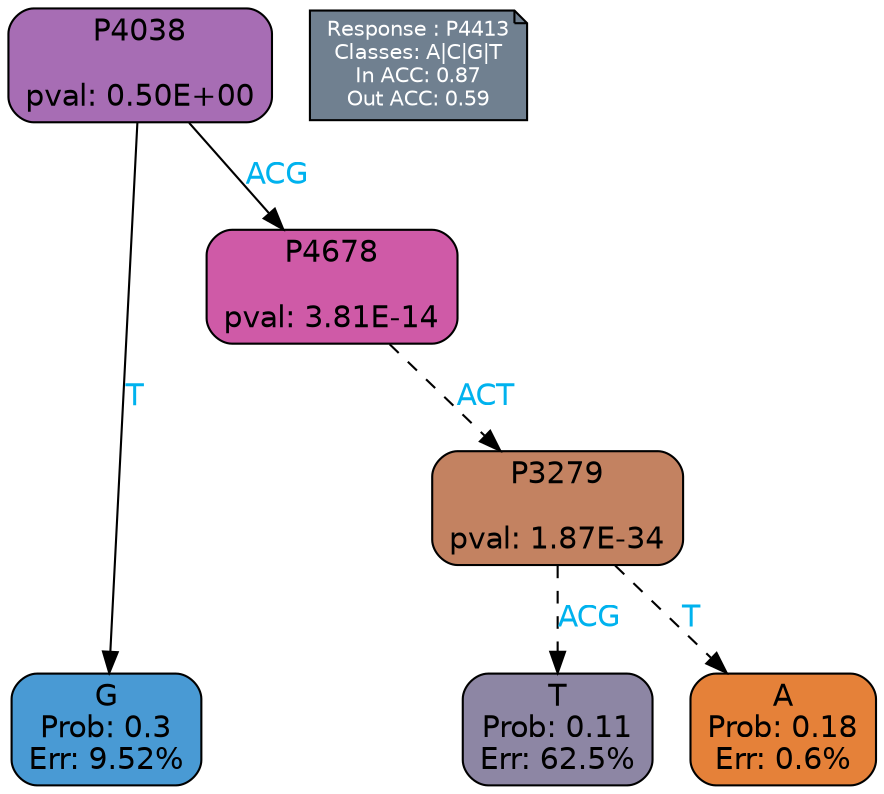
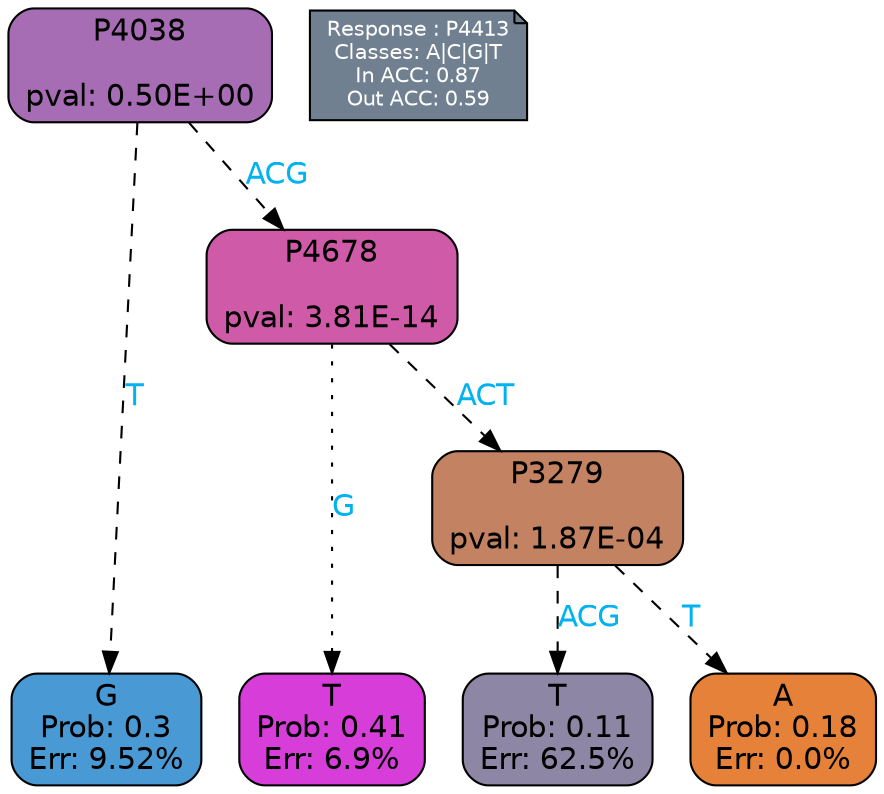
(229, 168) -> (229, 168)
(124, 387) -> (124, 387)
(558, 508) -> (558, 508)
none -> (332, 729)
(783, 729) -> (783, 729)
